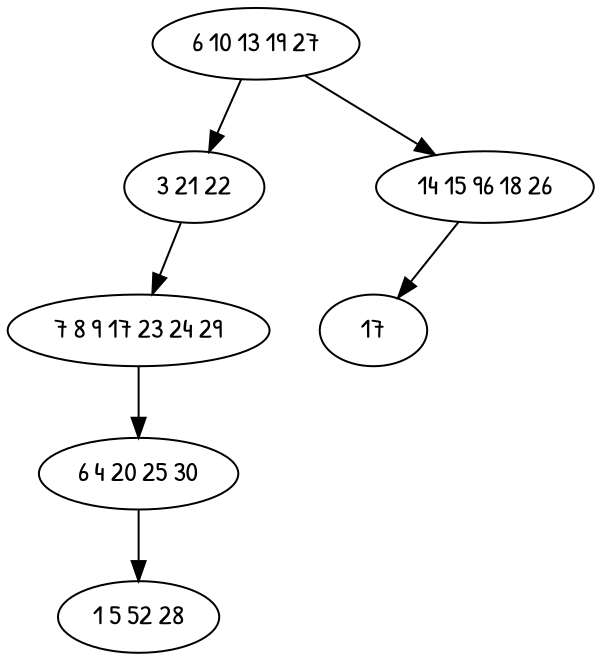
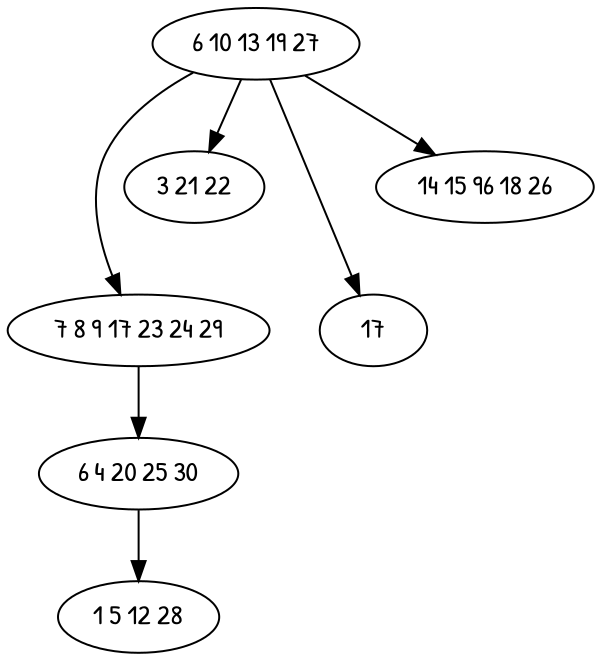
(170, 249) -> (105, 156)
(435, 252) -> (311, 178)
(139, 617) -> (139, 617)
